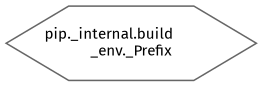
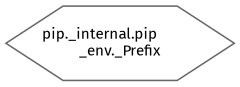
(131, 43) -> (120, 43)
